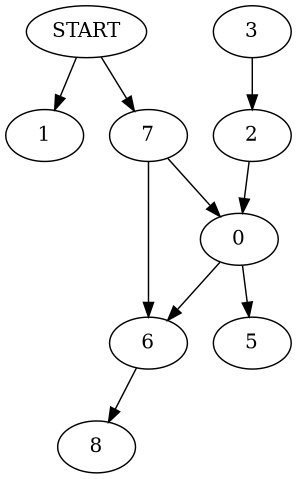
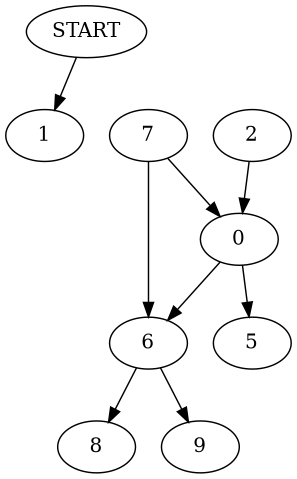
(252, 32) -> none
(114, 78) -> none
none -> (200, 447)
